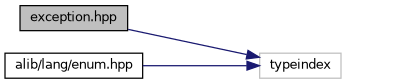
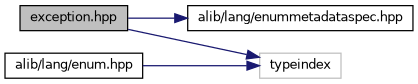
none -> (300, 18)
